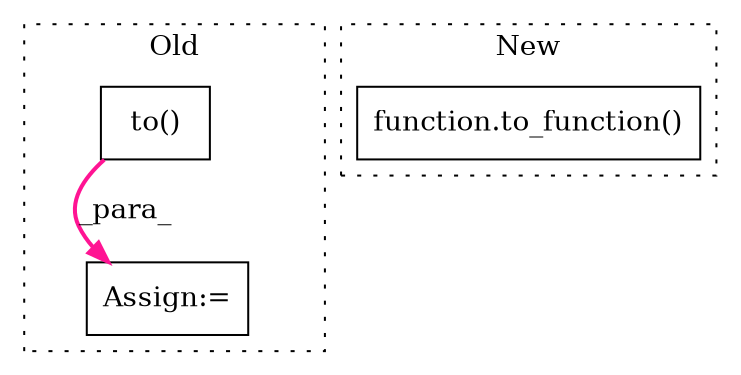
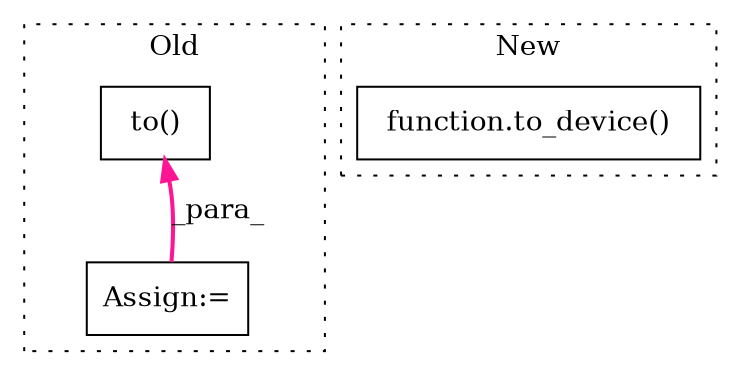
(529, 123) -> (529, 123)
(76, 201) -> (173, 221)
